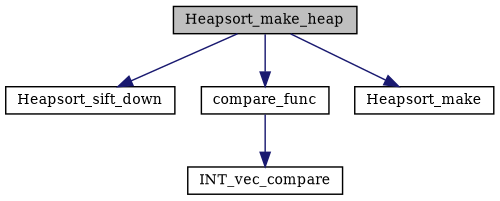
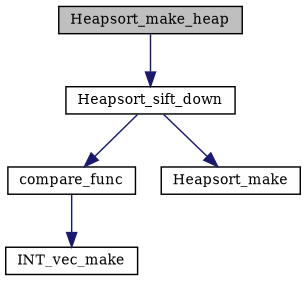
(265, 53) -> (116, 136)
(338, 57) -> (185, 135)
(265, 181) -> (72, 261)
